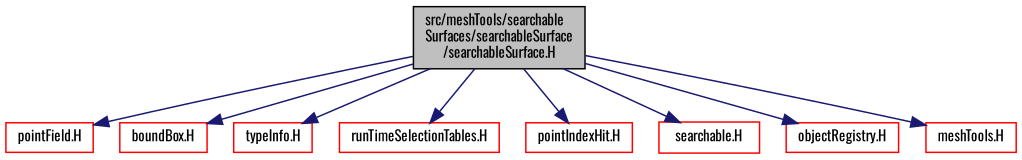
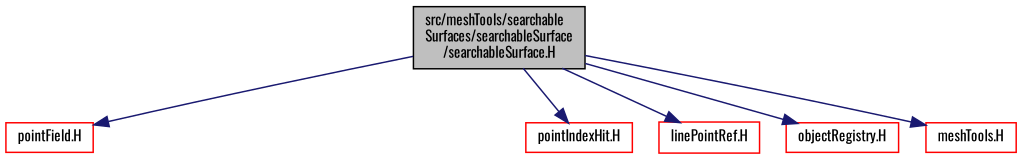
(163, 138) -> none
(273, 138) -> none
(419, 138) -> none
(709, 138) -> (709, 138)
